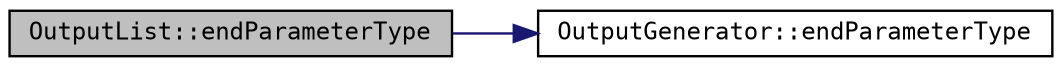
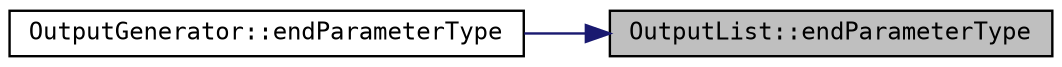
(483, 33) -> (555, 33)
